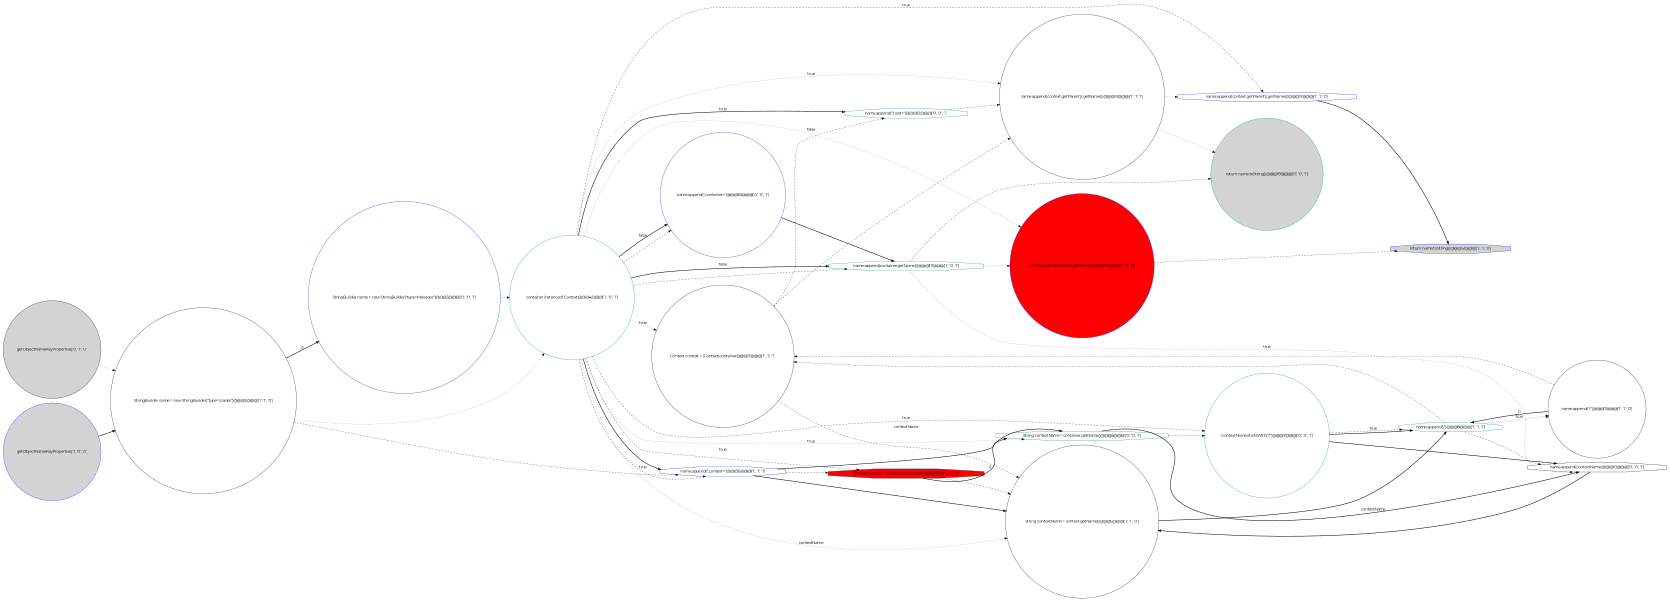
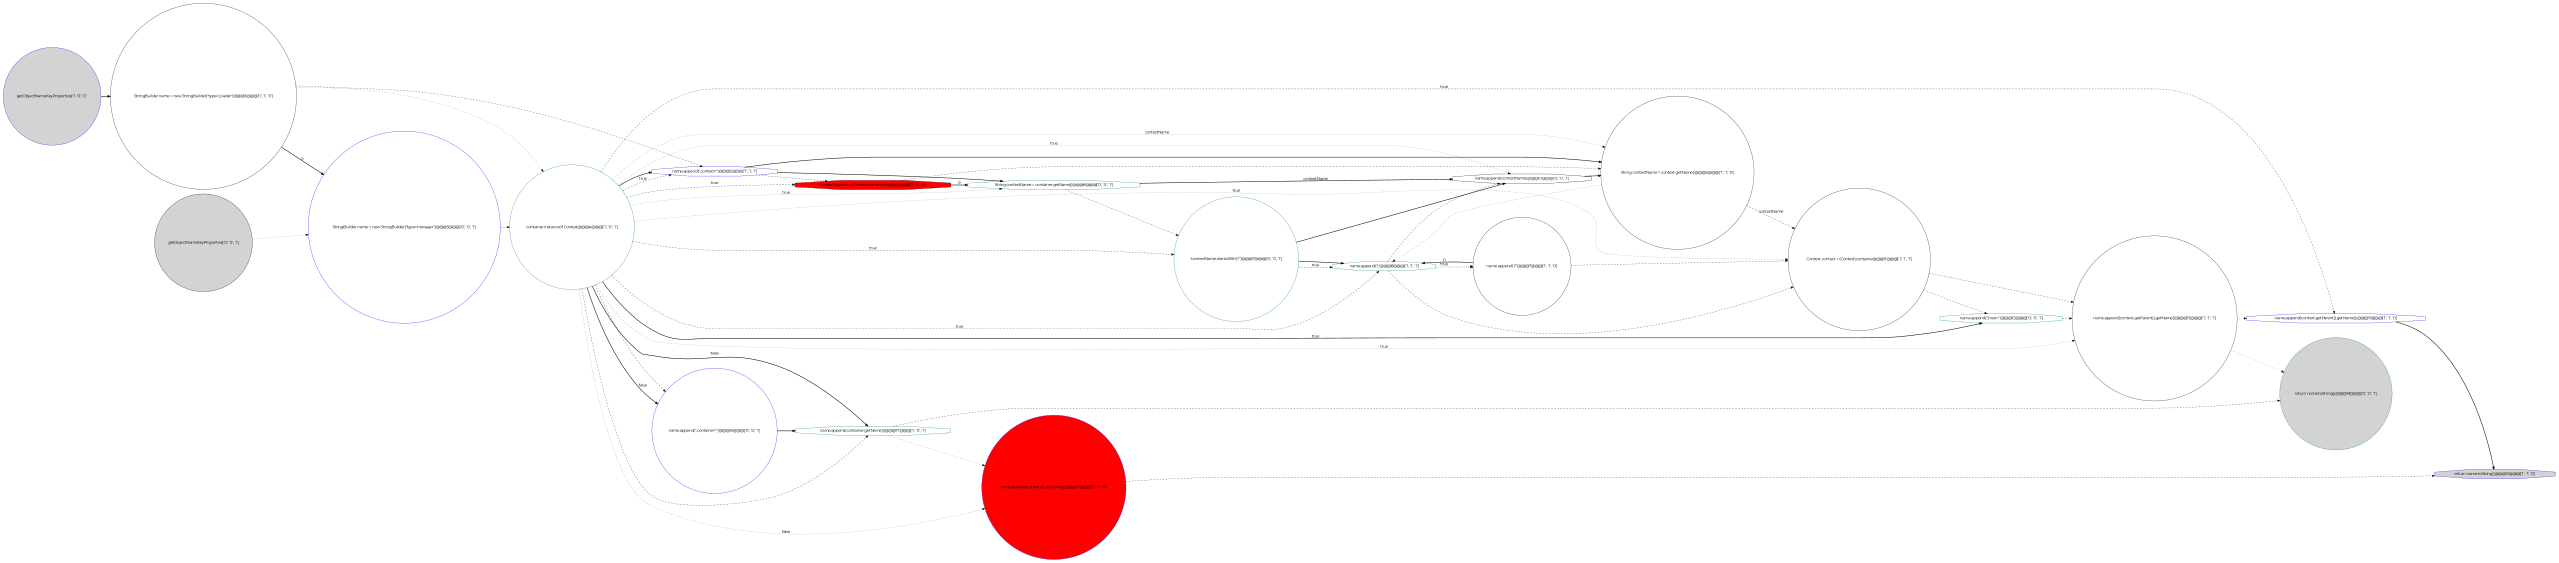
none -> (203, 243)
none -> (995, 329)
(52, 350) -> none
(1260, 350) -> (1060, 145)
(895, 446) -> (1770, 217)
(1314, 510) -> (1490, 205)
